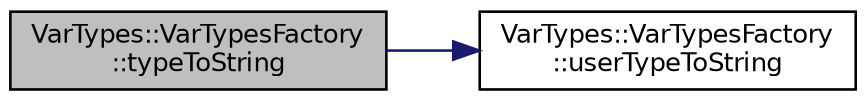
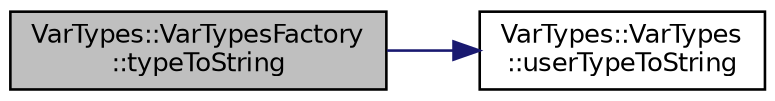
(668, 51) -> (622, 51)
